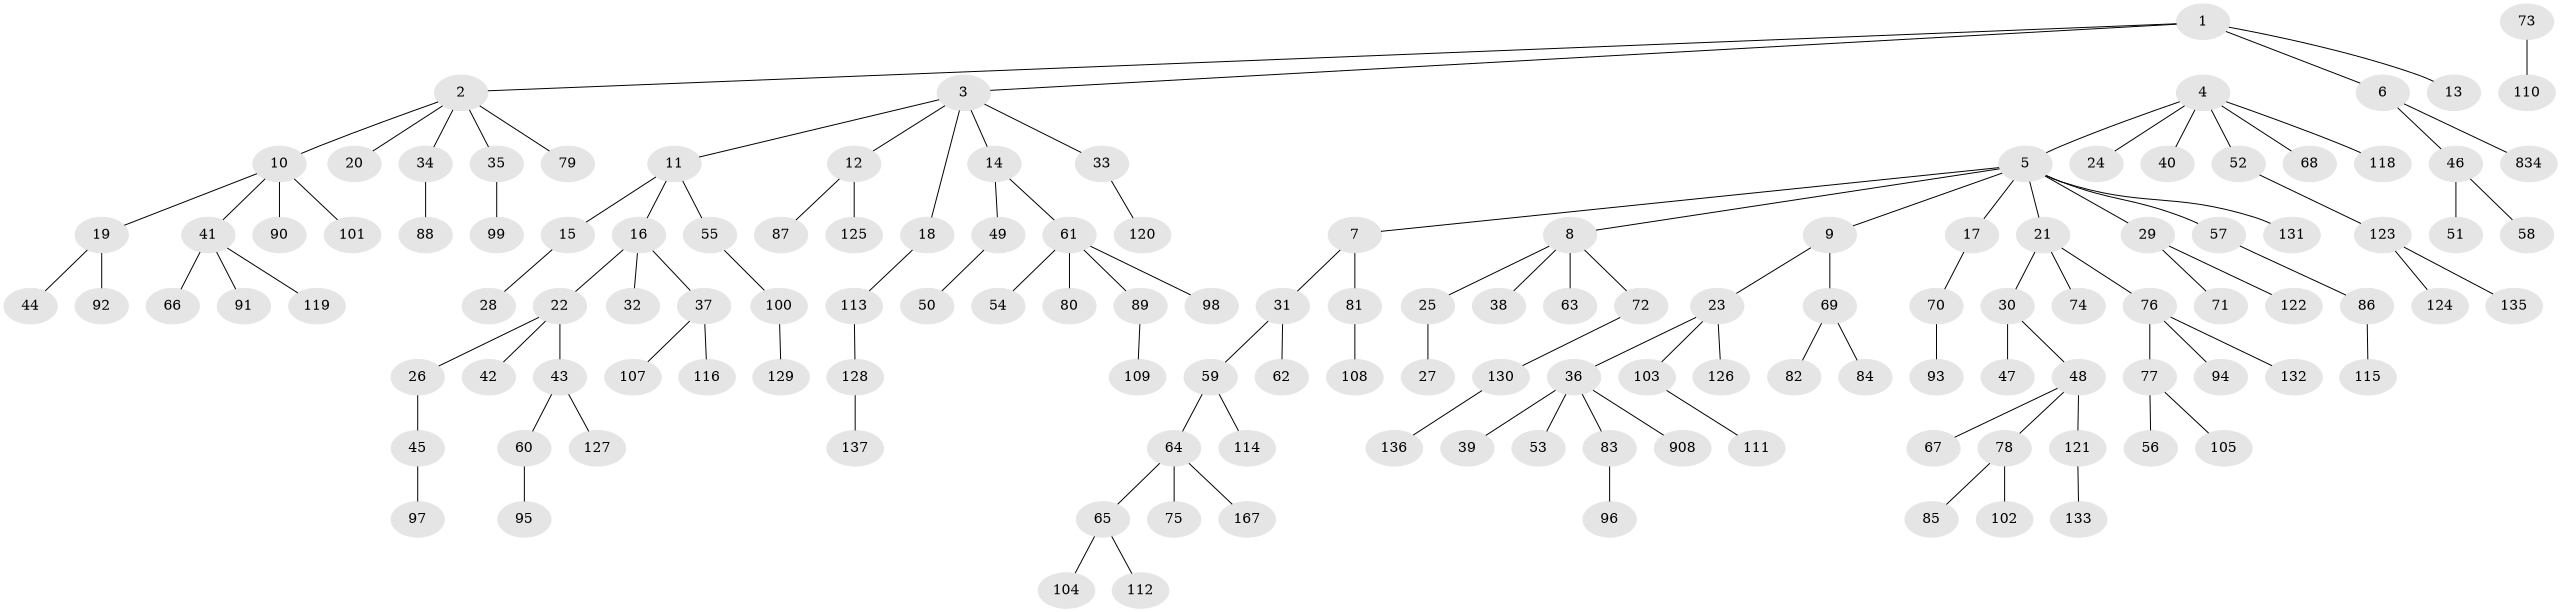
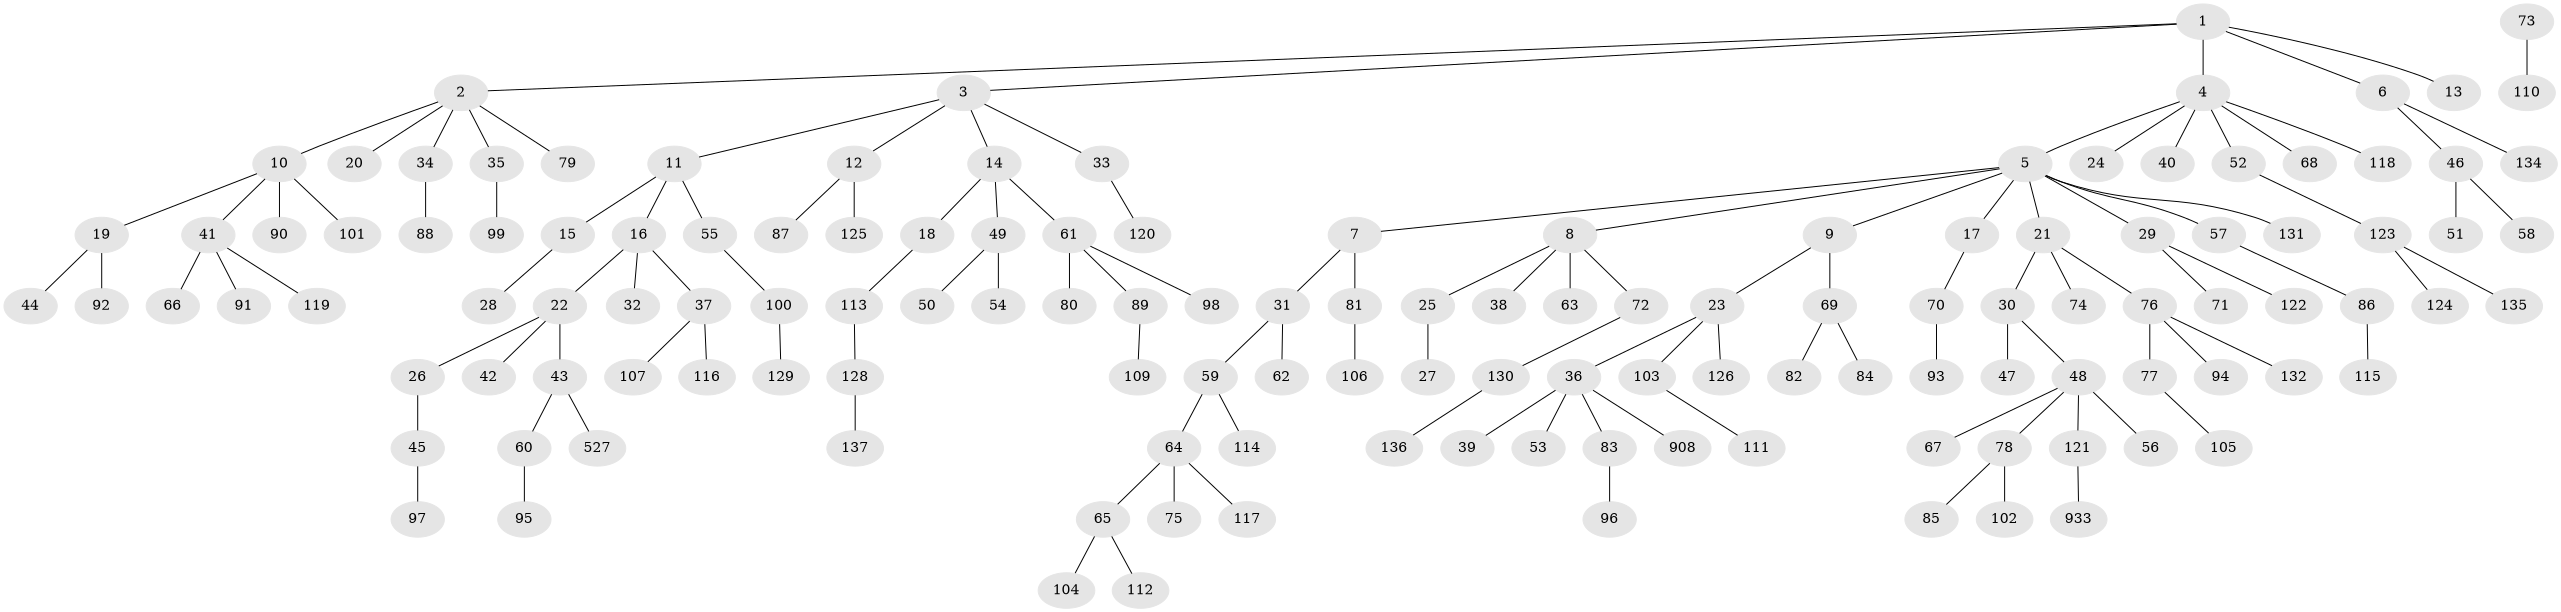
none -> (2203, 57)
(946, 164) -> (961, 199)
(2529, 164) -> (2529, 164)
(1034, 270) -> (998, 271)
(1355, 377) -> (1355, 377)
(2150, 413) -> (2115, 413)
(597, 448) -> (597, 448)
(1247, 519) -> (1247, 519)
(2079, 519) -> (2079, 519)
